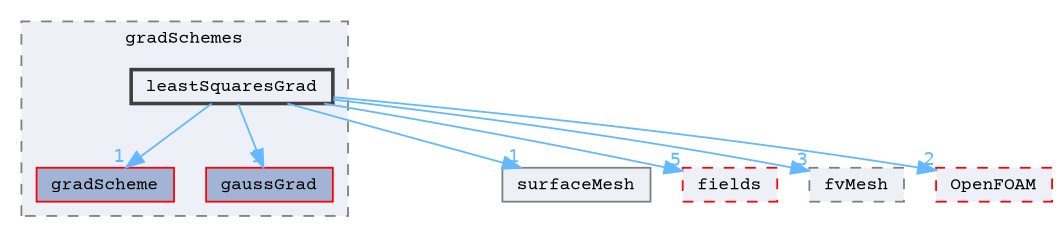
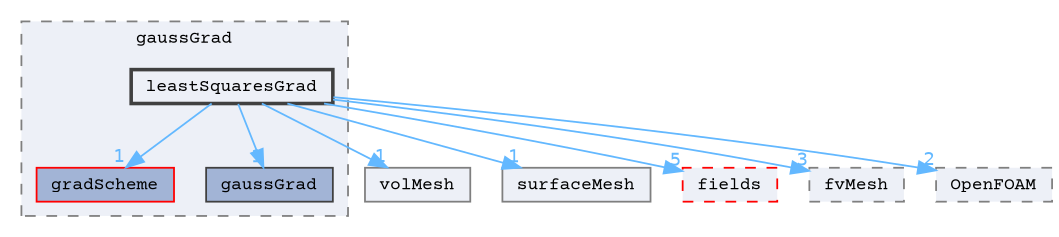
(185, 38) -> (185, 38)
(269, 185) -> (269, 185)
none -> (418, 185)
(994, 185) -> (994, 185)
